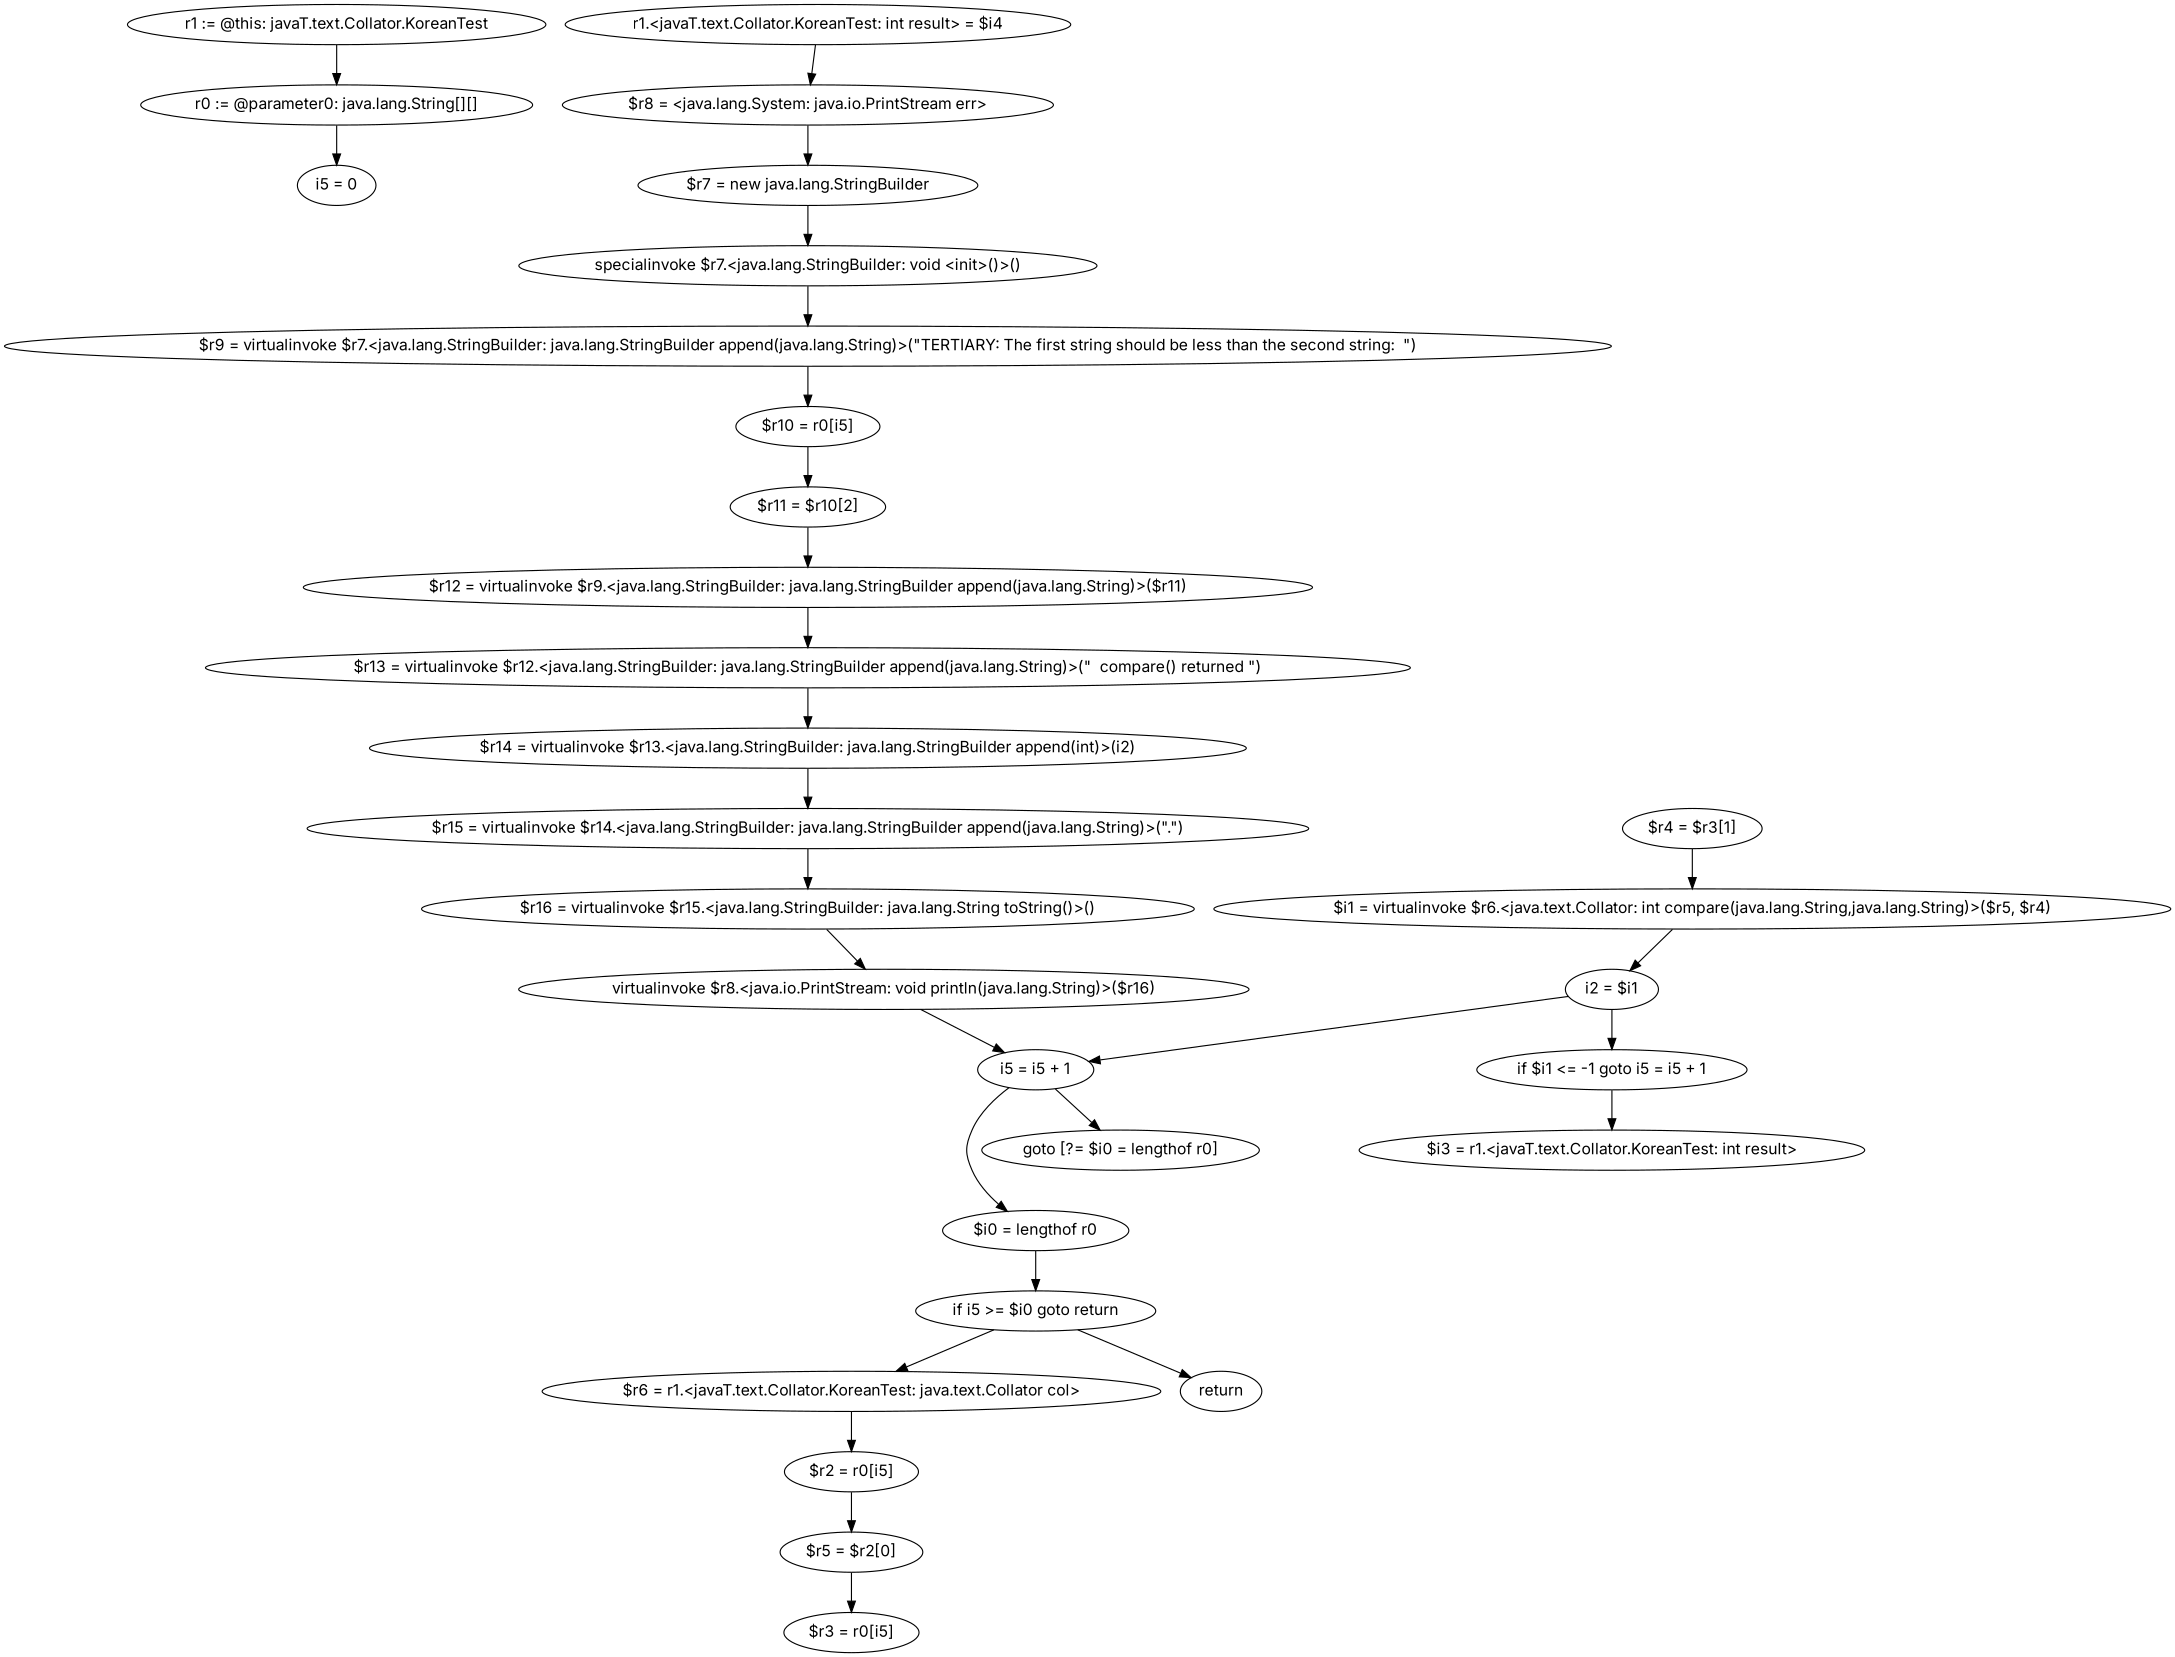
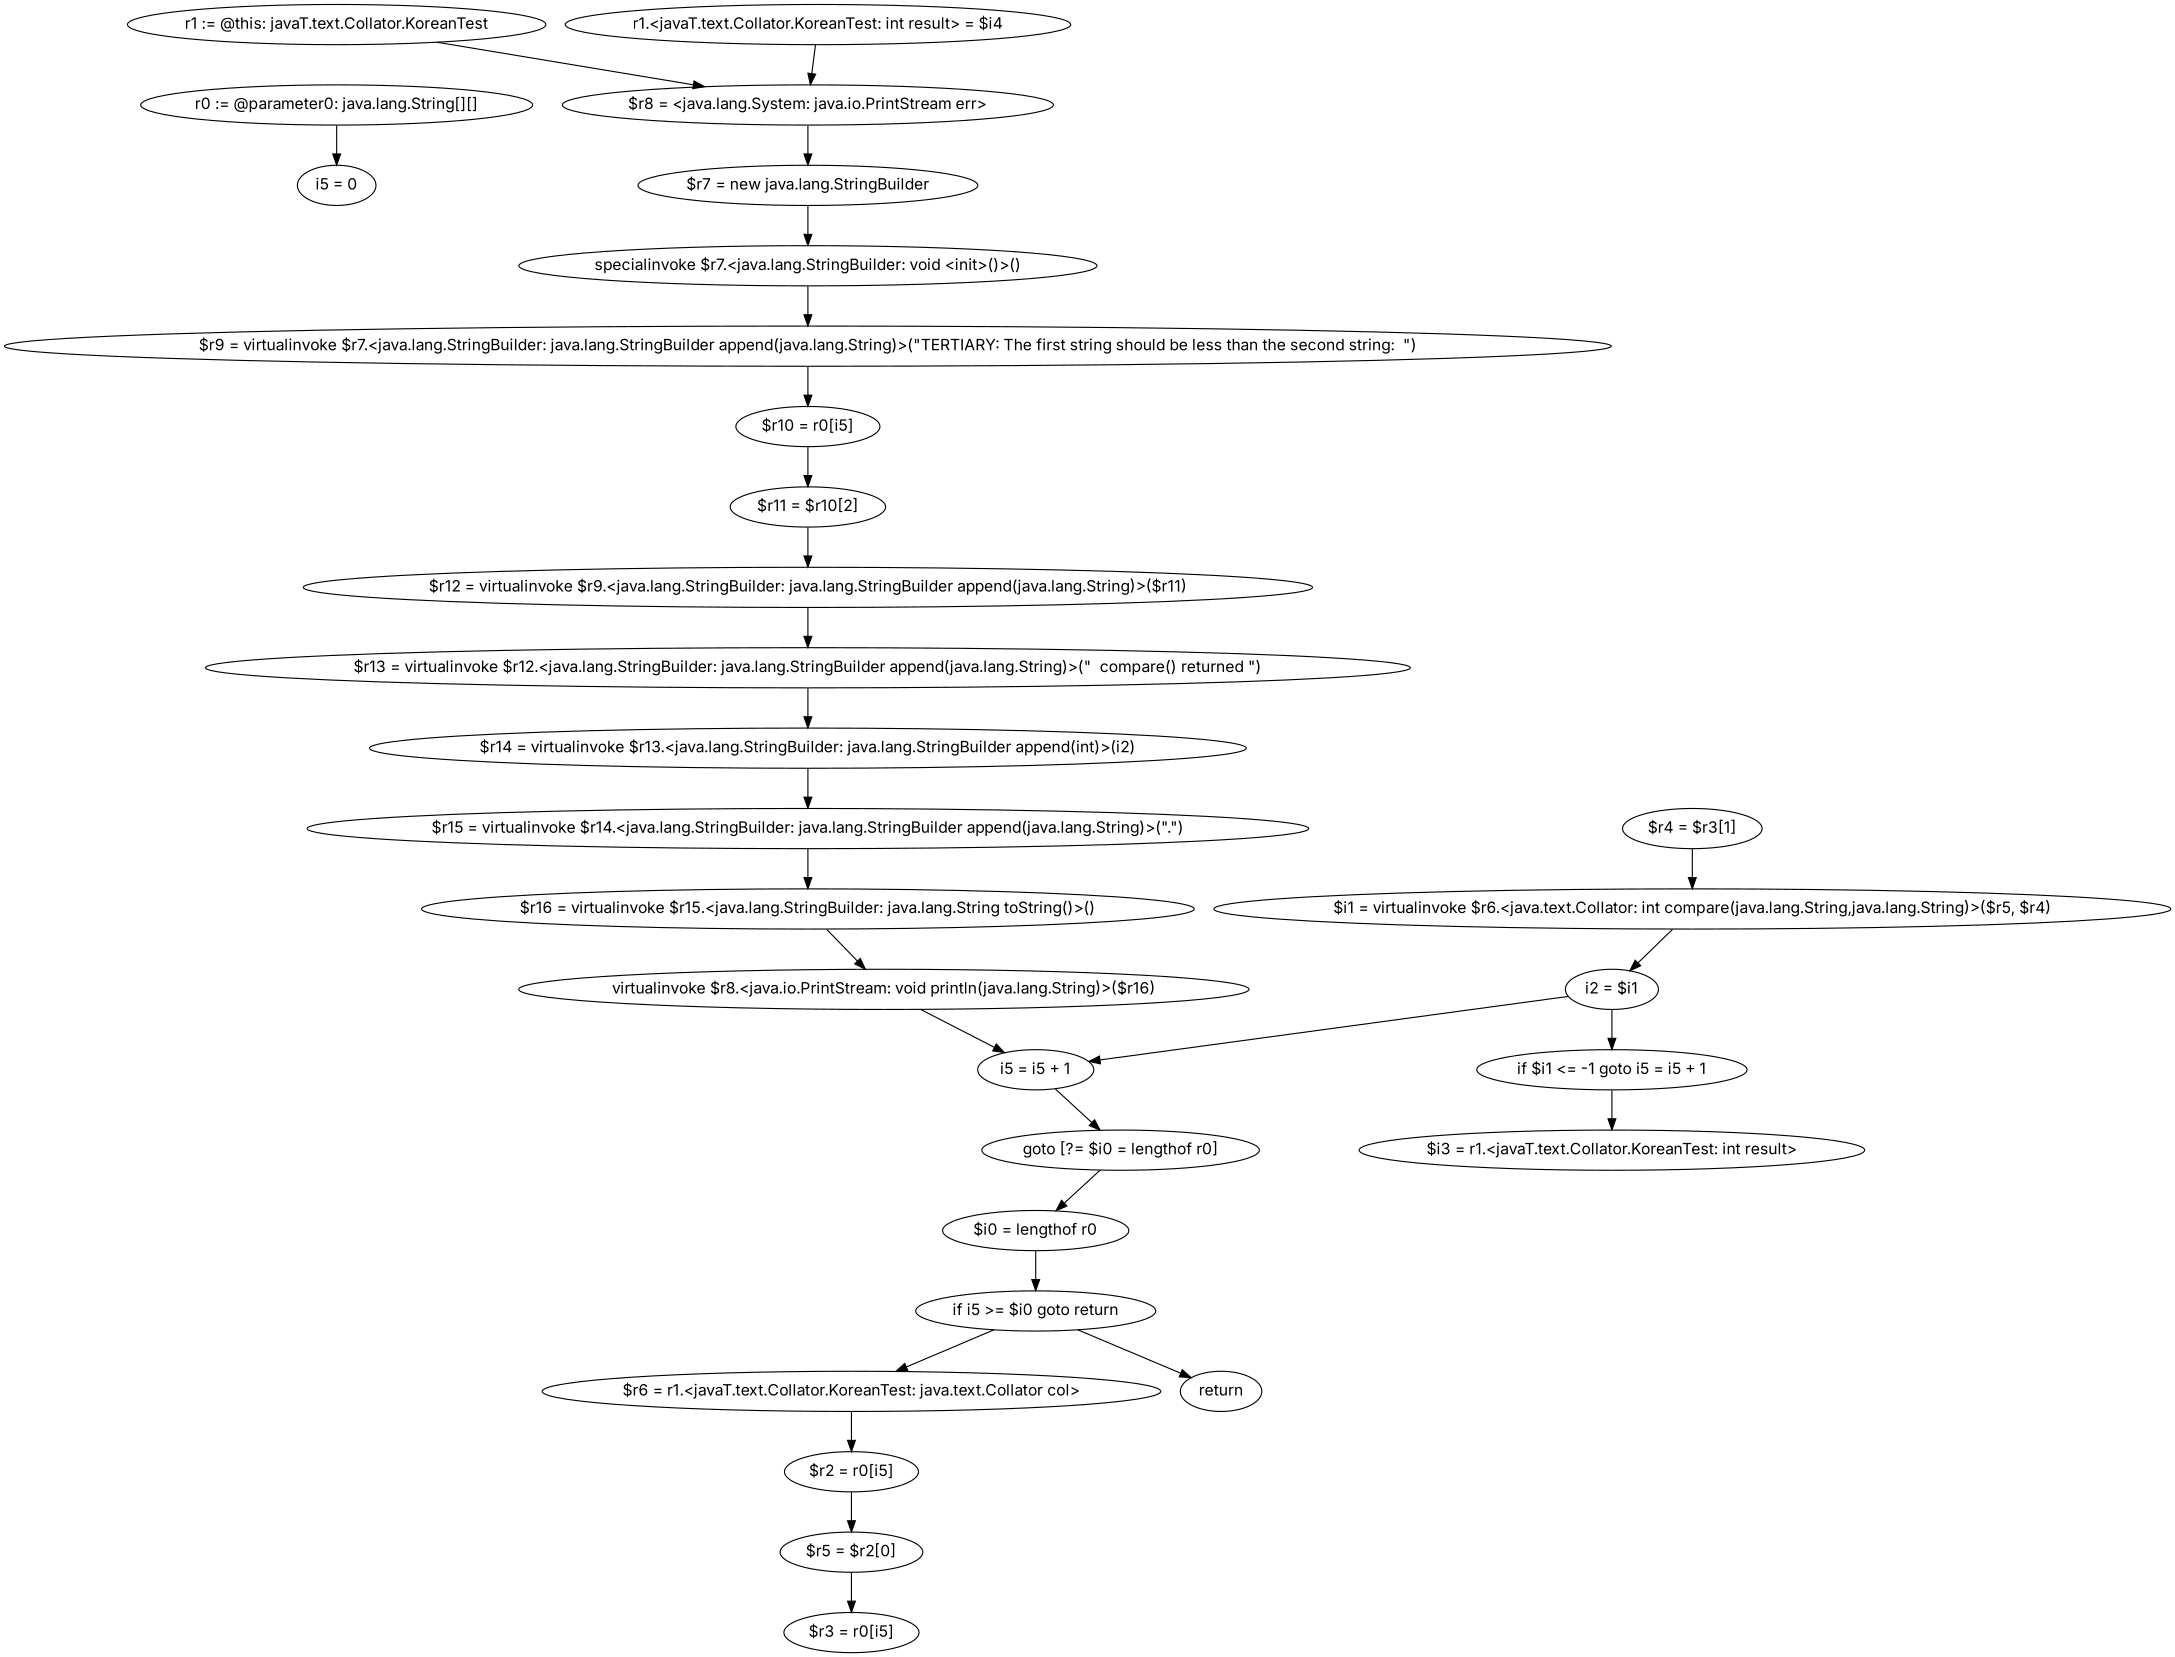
(337, 59) -> (565, 64)
(968, 1143) -> (1082, 1187)
